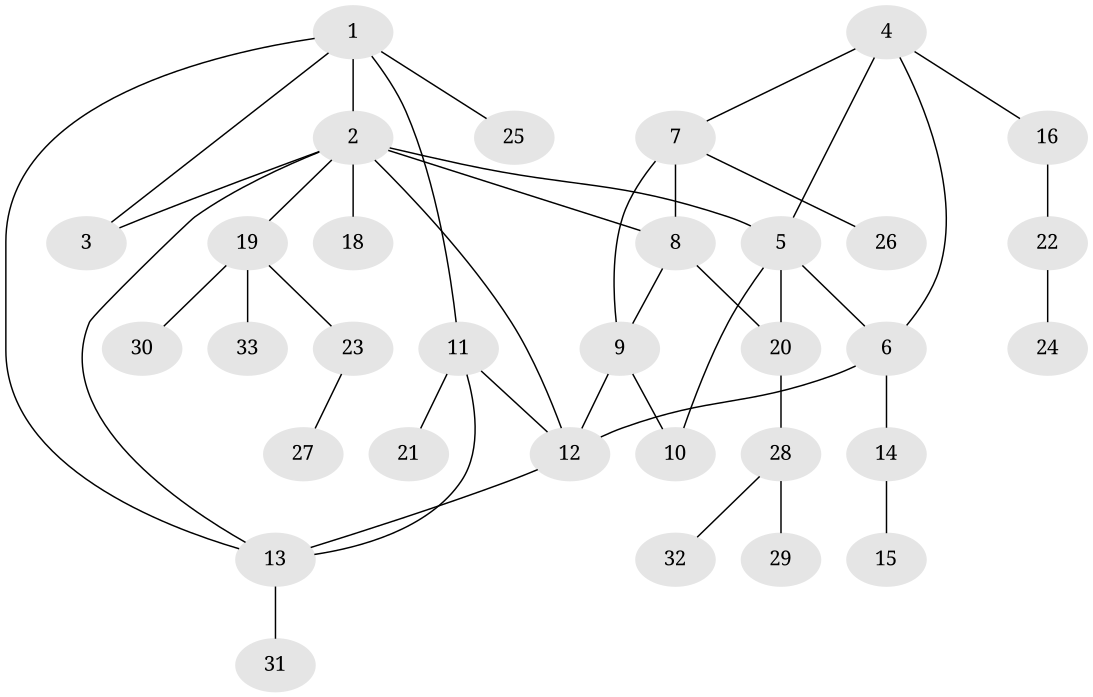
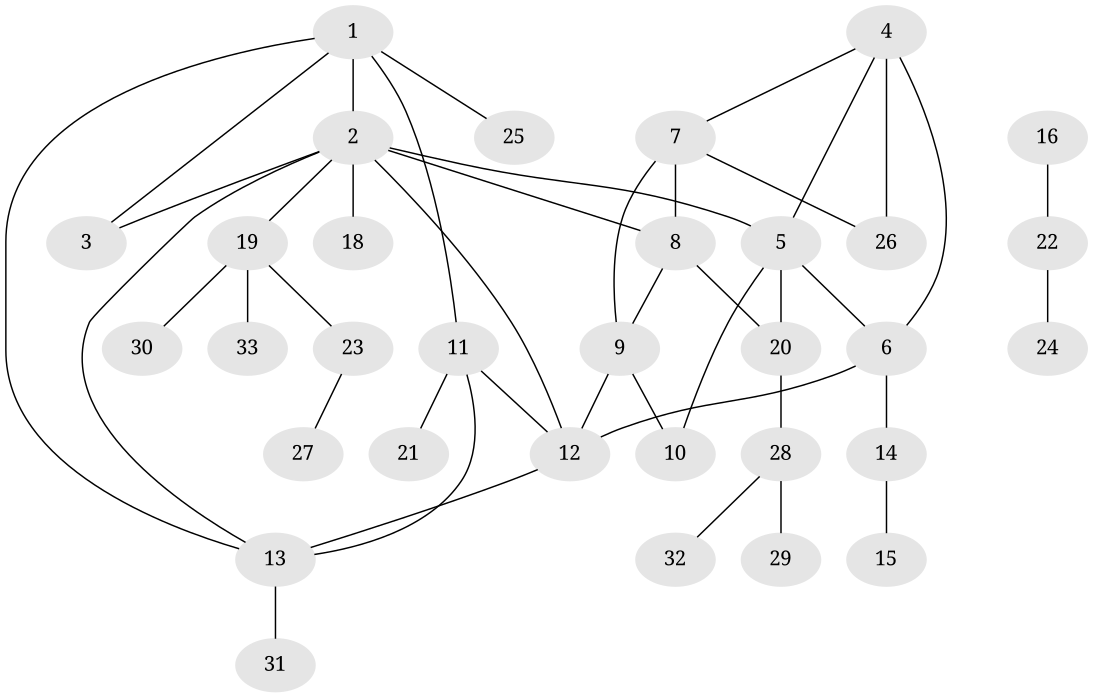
(967, 85) -> (886, 138)
